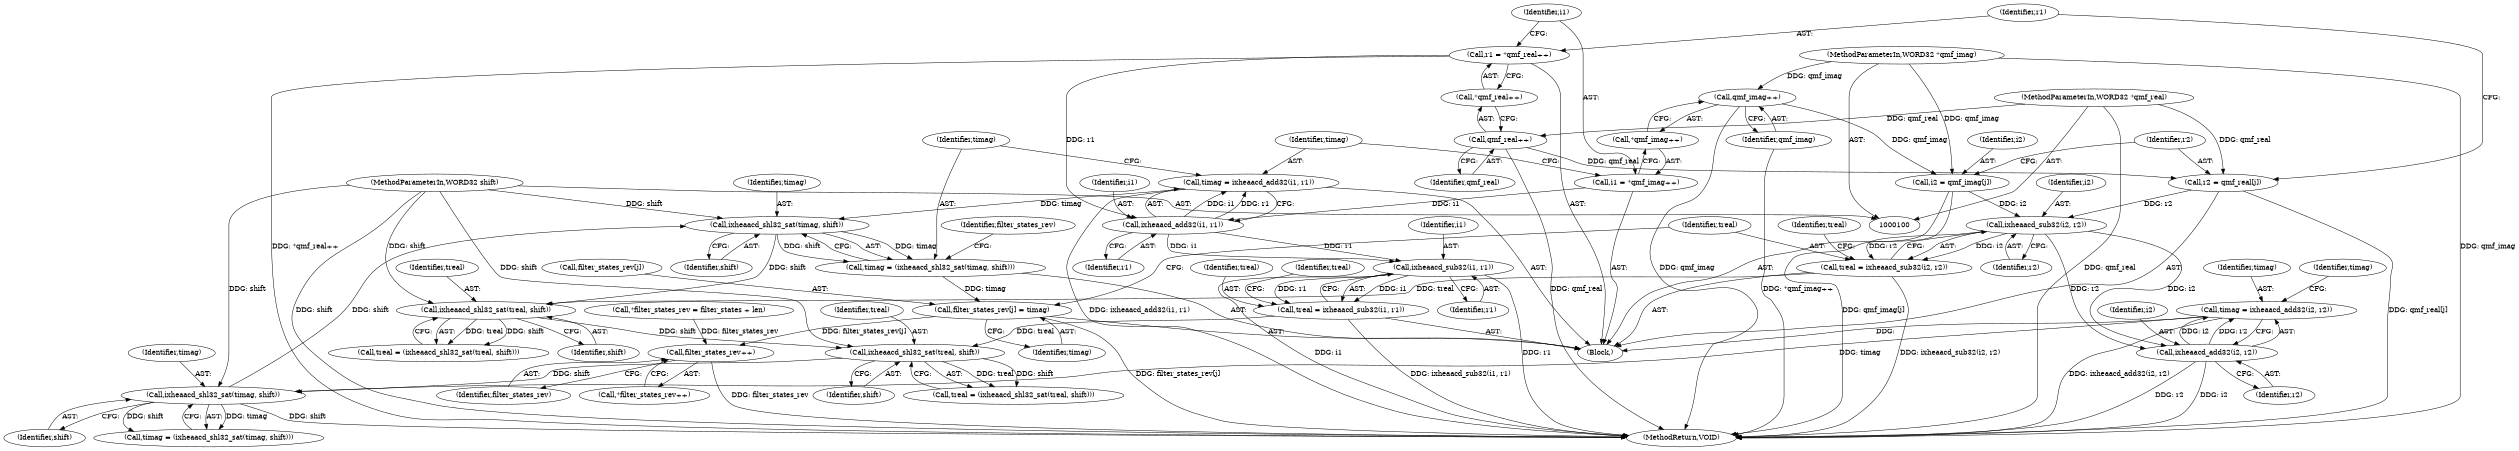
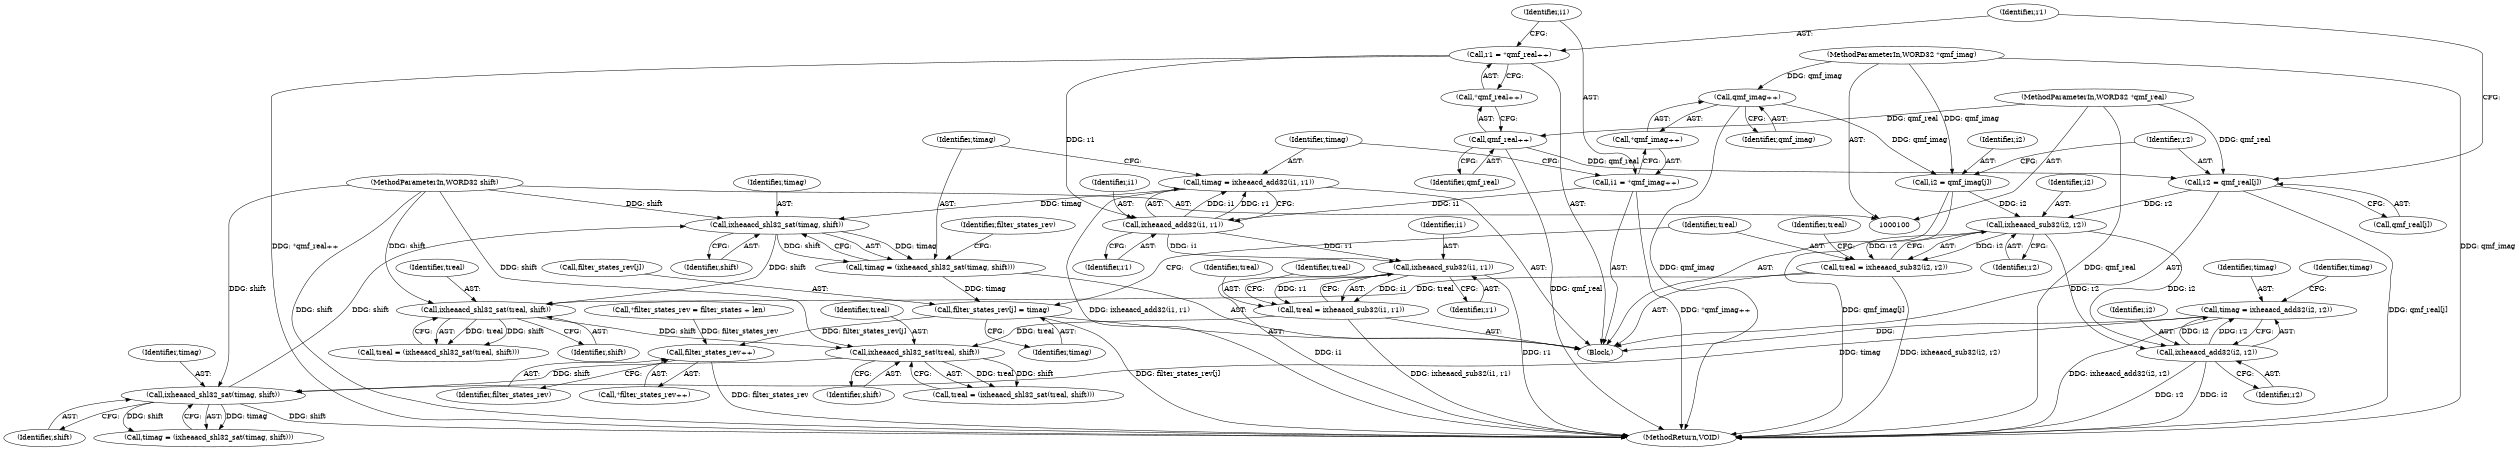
(1664, 119) -> (1664, 119)
none -> (2403, 225)
(1773, 303) -> (1672, 303)
(661, 374) -> (661, 374)
